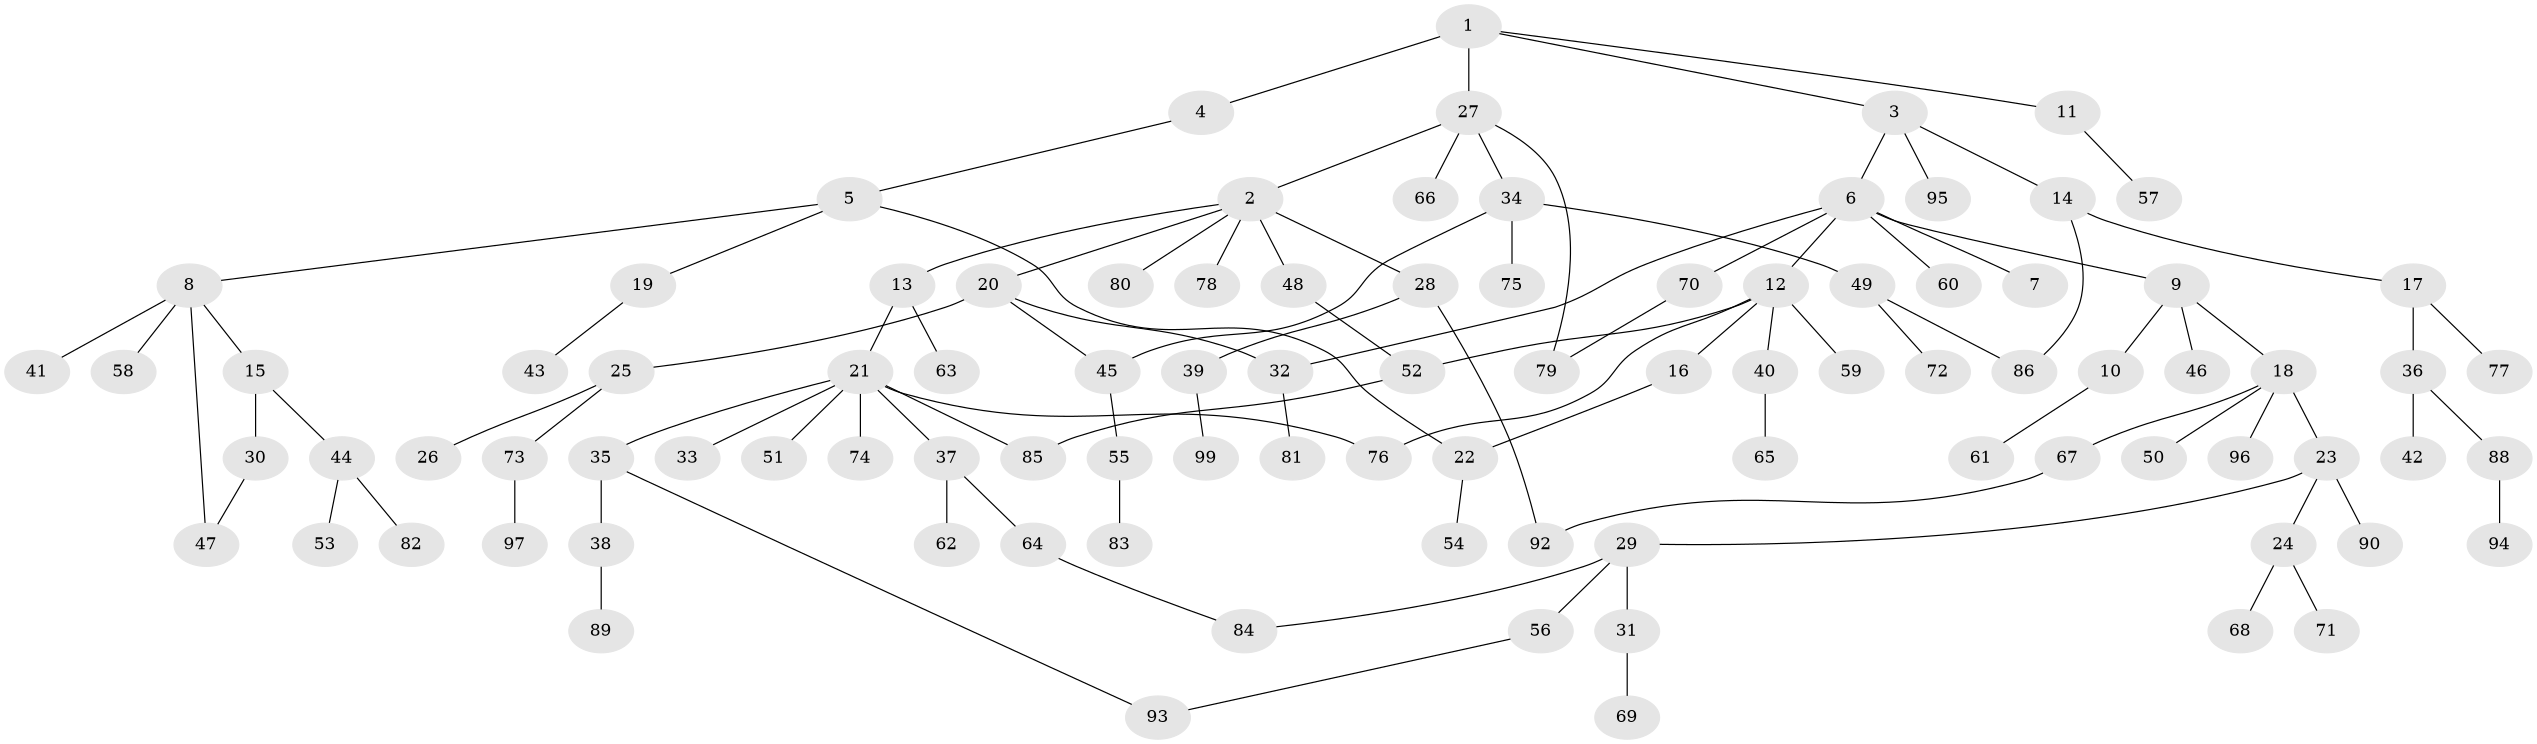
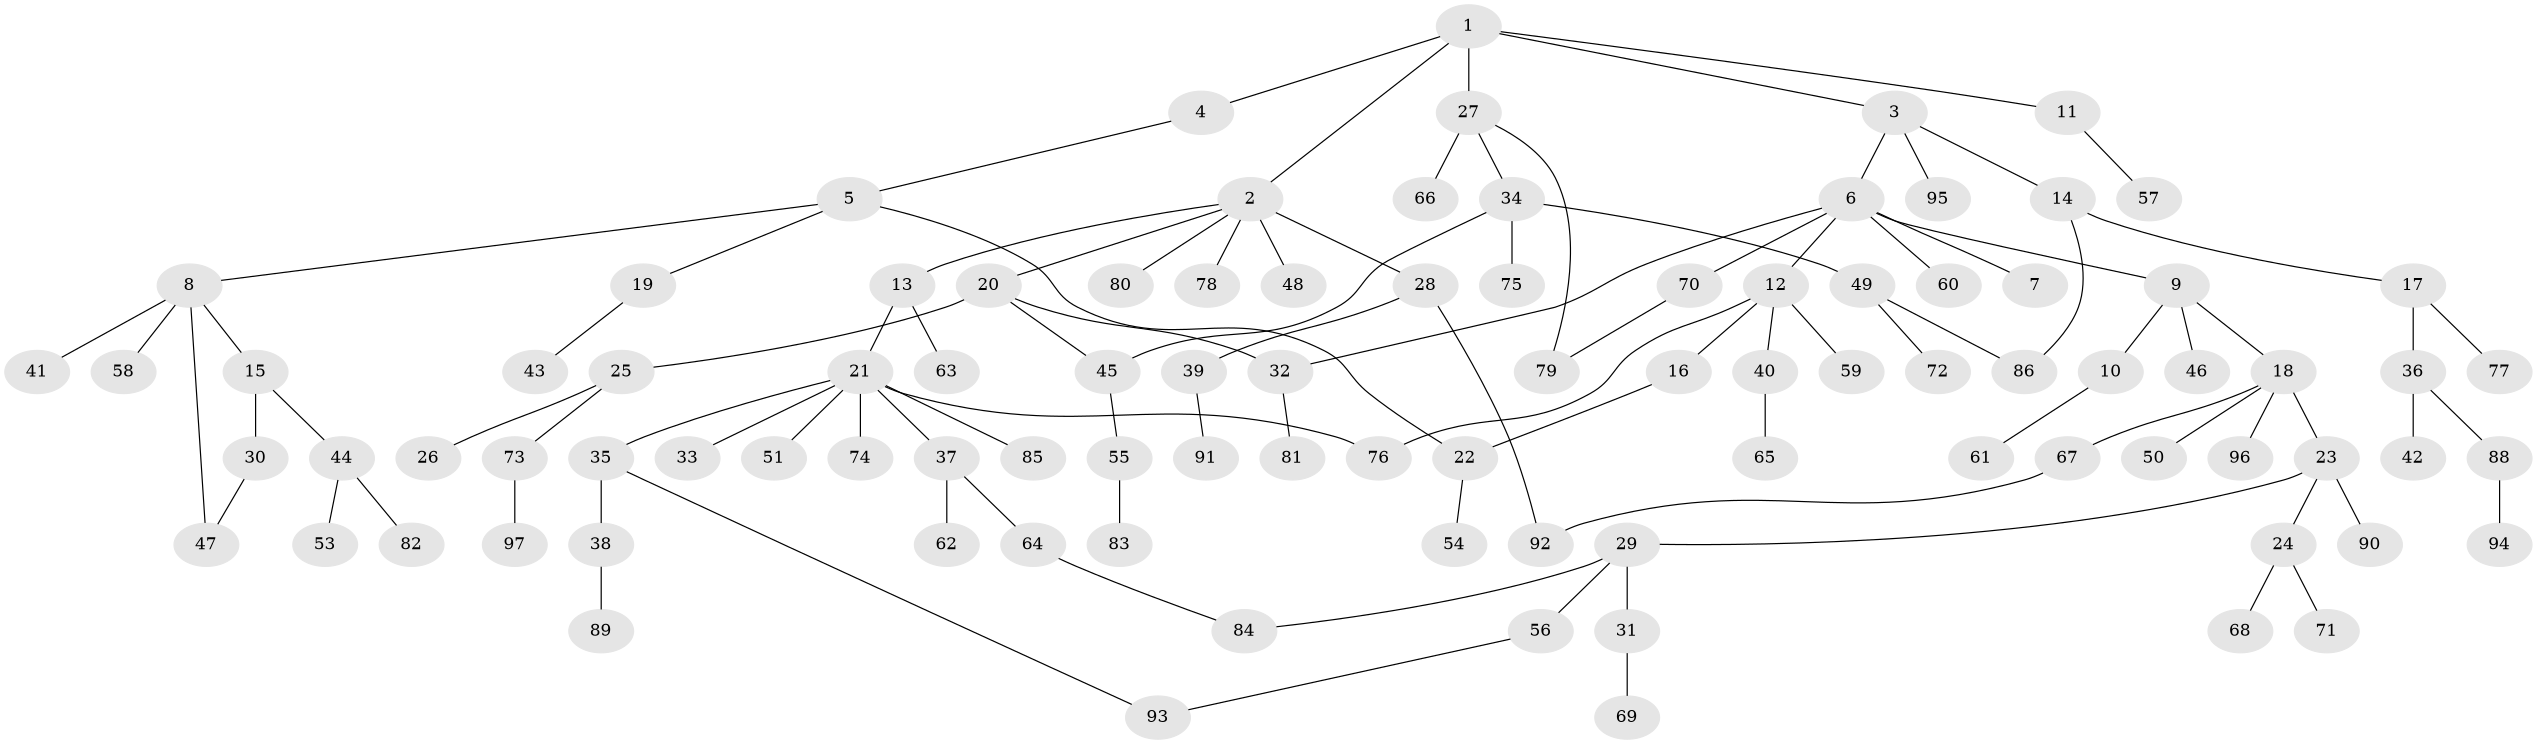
(1359, 156) -> (1360, 113)
(1412, 372) -> none
(1206, 458) -> (1206, 458)
